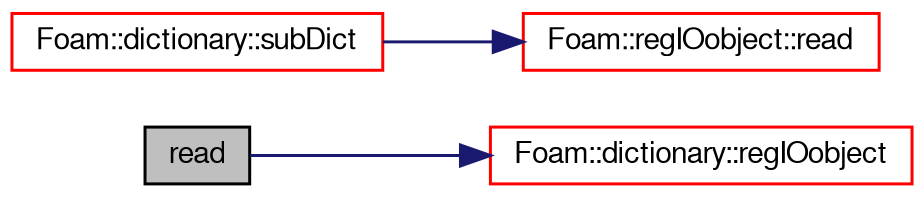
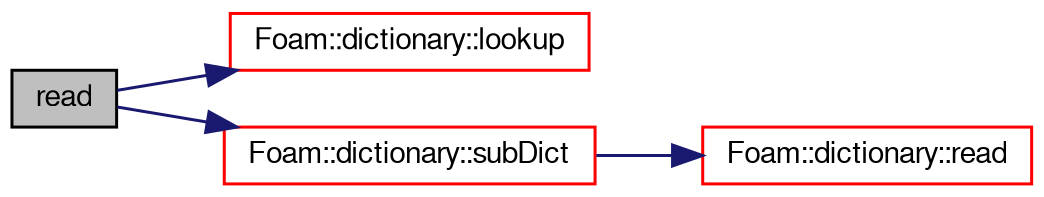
(701, 42) -> (867, 155)
none -> (162, 115)
(701, 155) -> (410, 42)
